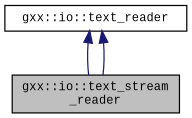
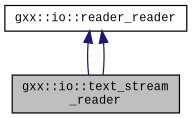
(96, 18) -> (96, 18)
